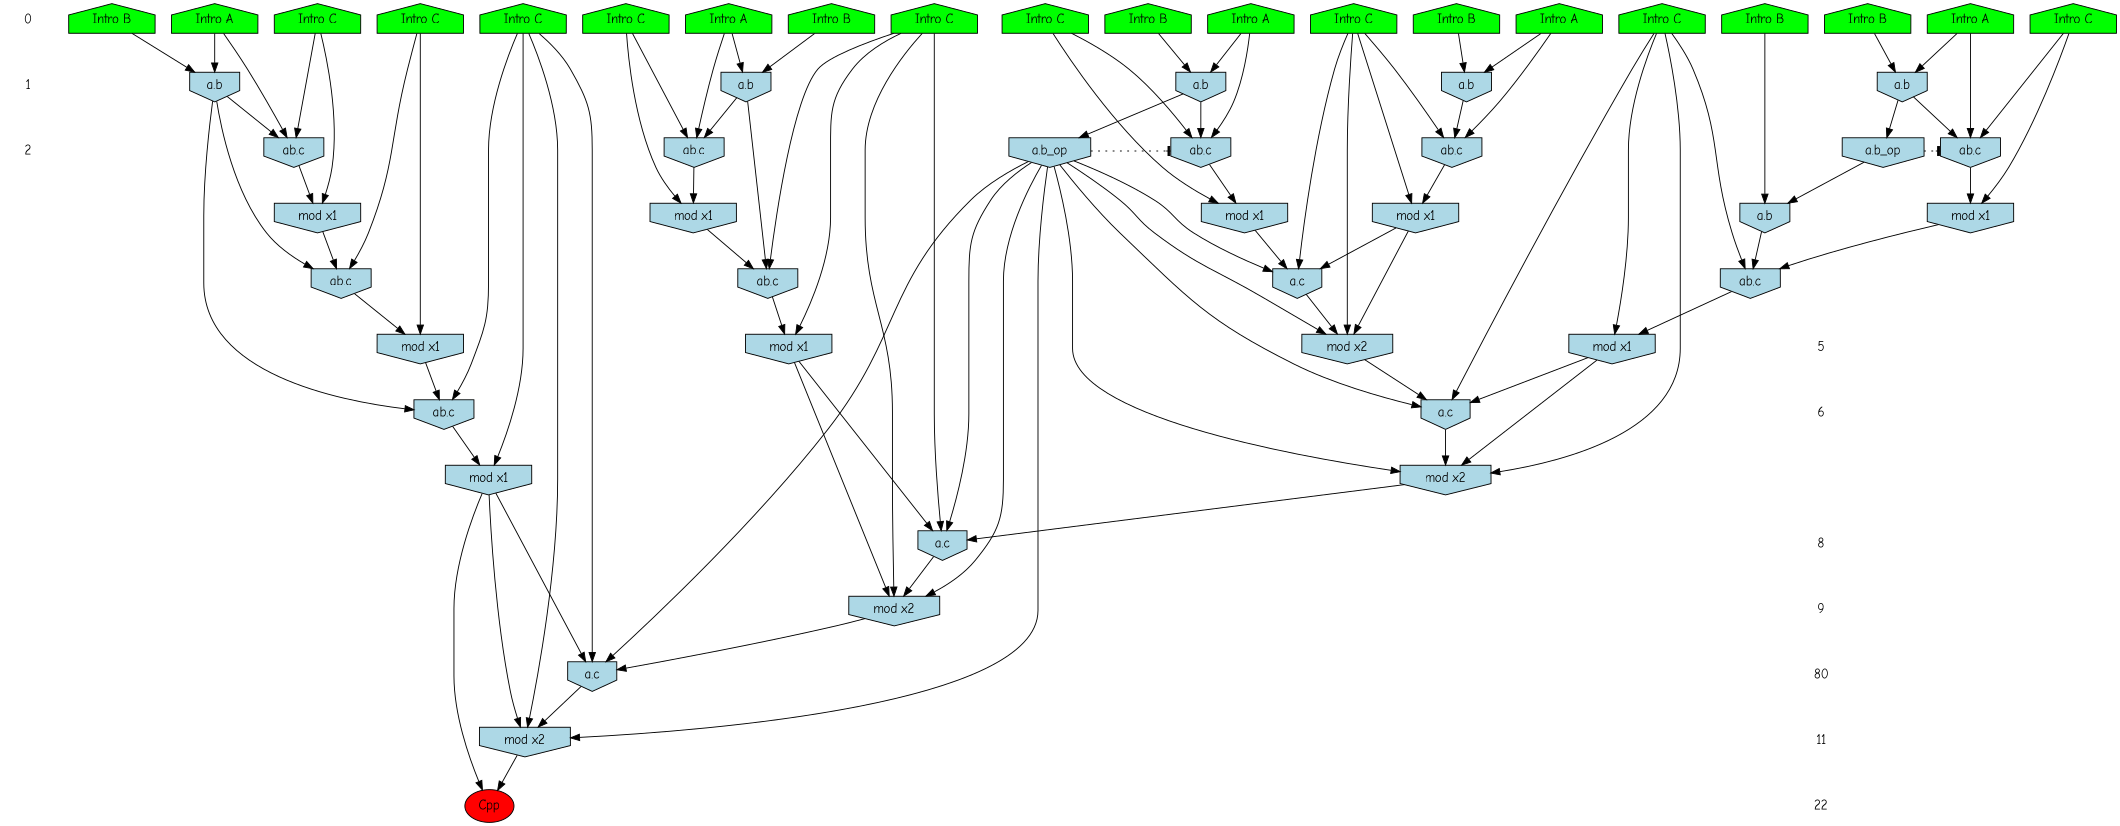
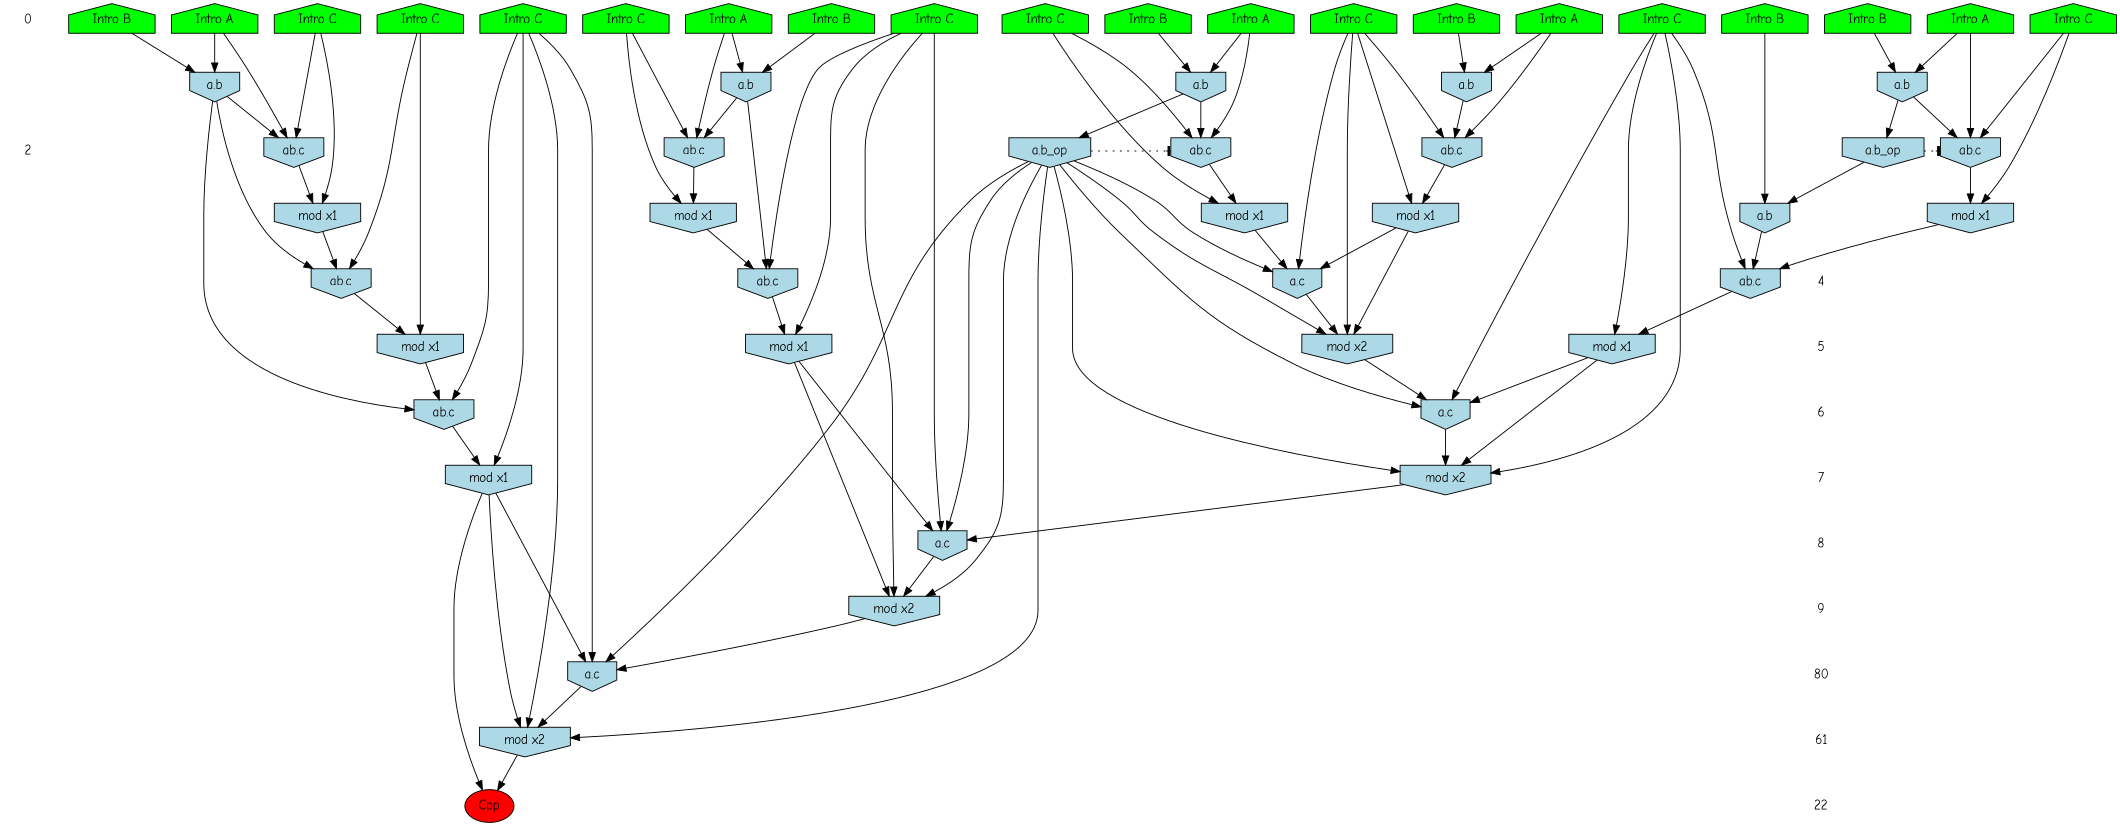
(28, 86) -> none
none -> (1821, 282)
none -> (1821, 479)
(1821, 741) -> (1821, 741)
